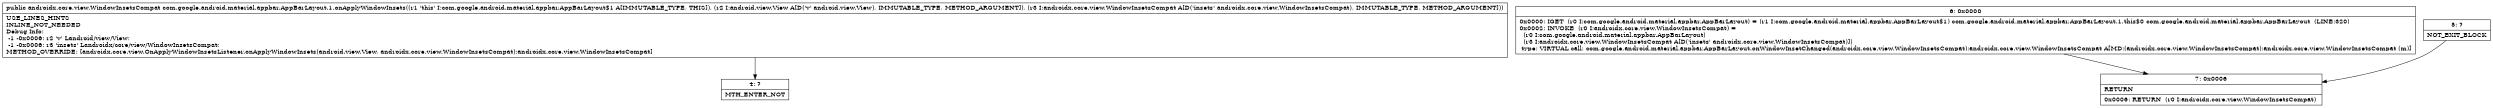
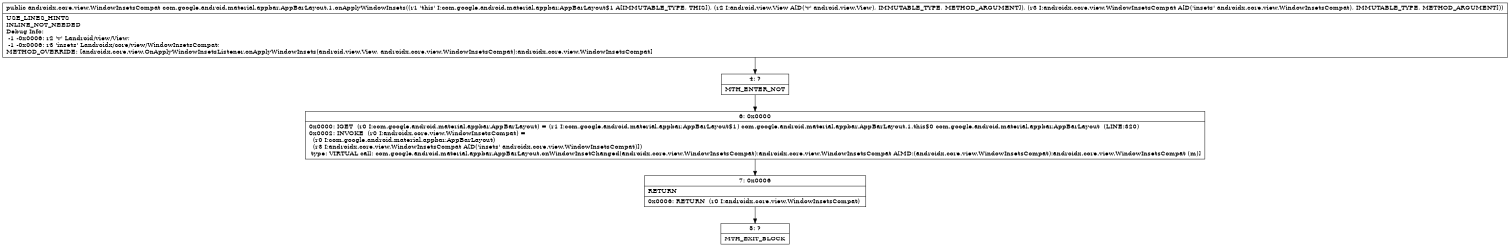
(2457, 35) -> (755, 239)
(2389, 68) -> (755, 213)
none -> (755, 101)
